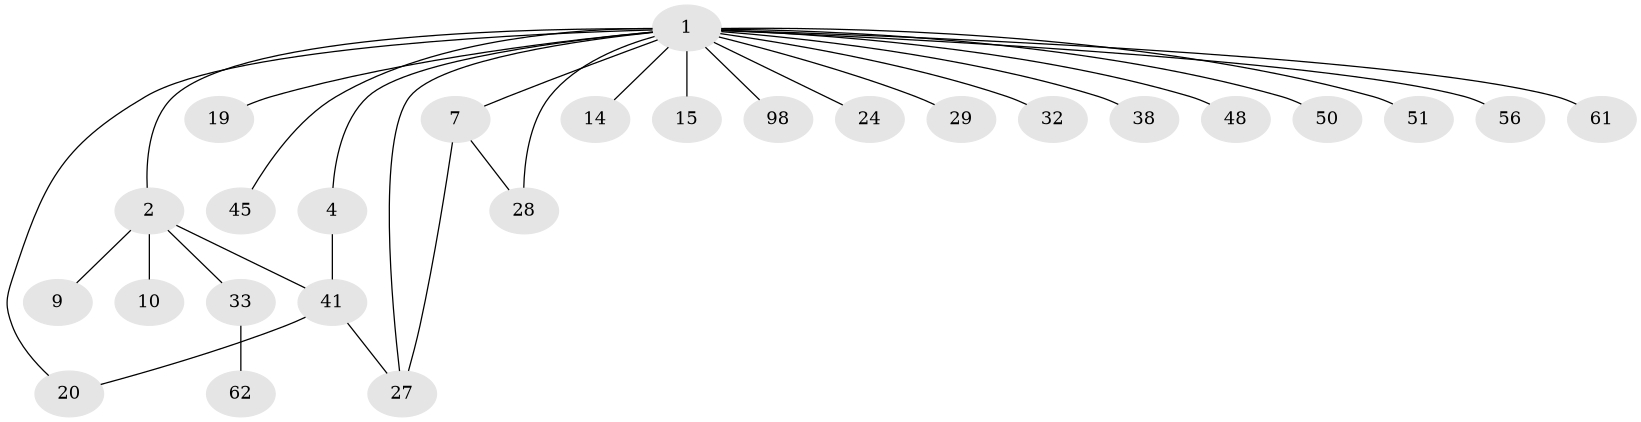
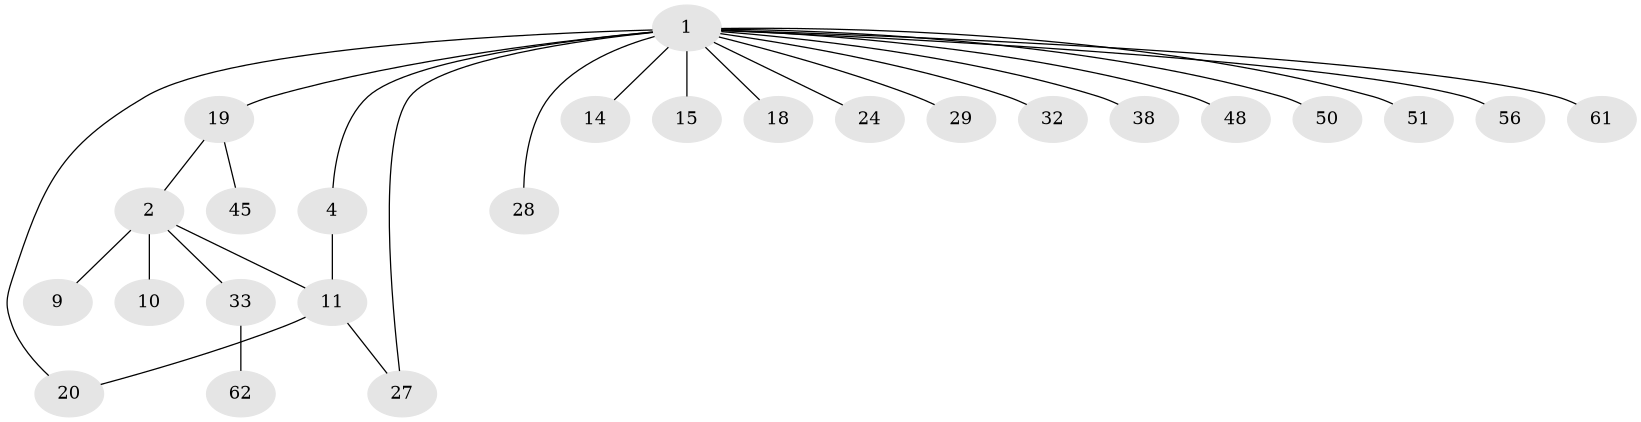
(360, 43) -> (184, 165)
(365, 82) -> (230, 165)
(456, 119) -> none
(778, 119) -> (778, 119)
(332, 302) -> (332, 302)
